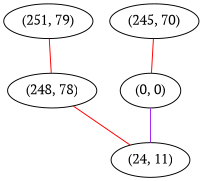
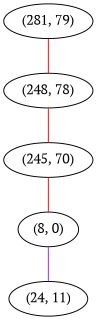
(48, 21) -> (48, 21)
(151, 91) -> (48, 229)
(102, 126) -> (48, 125)
